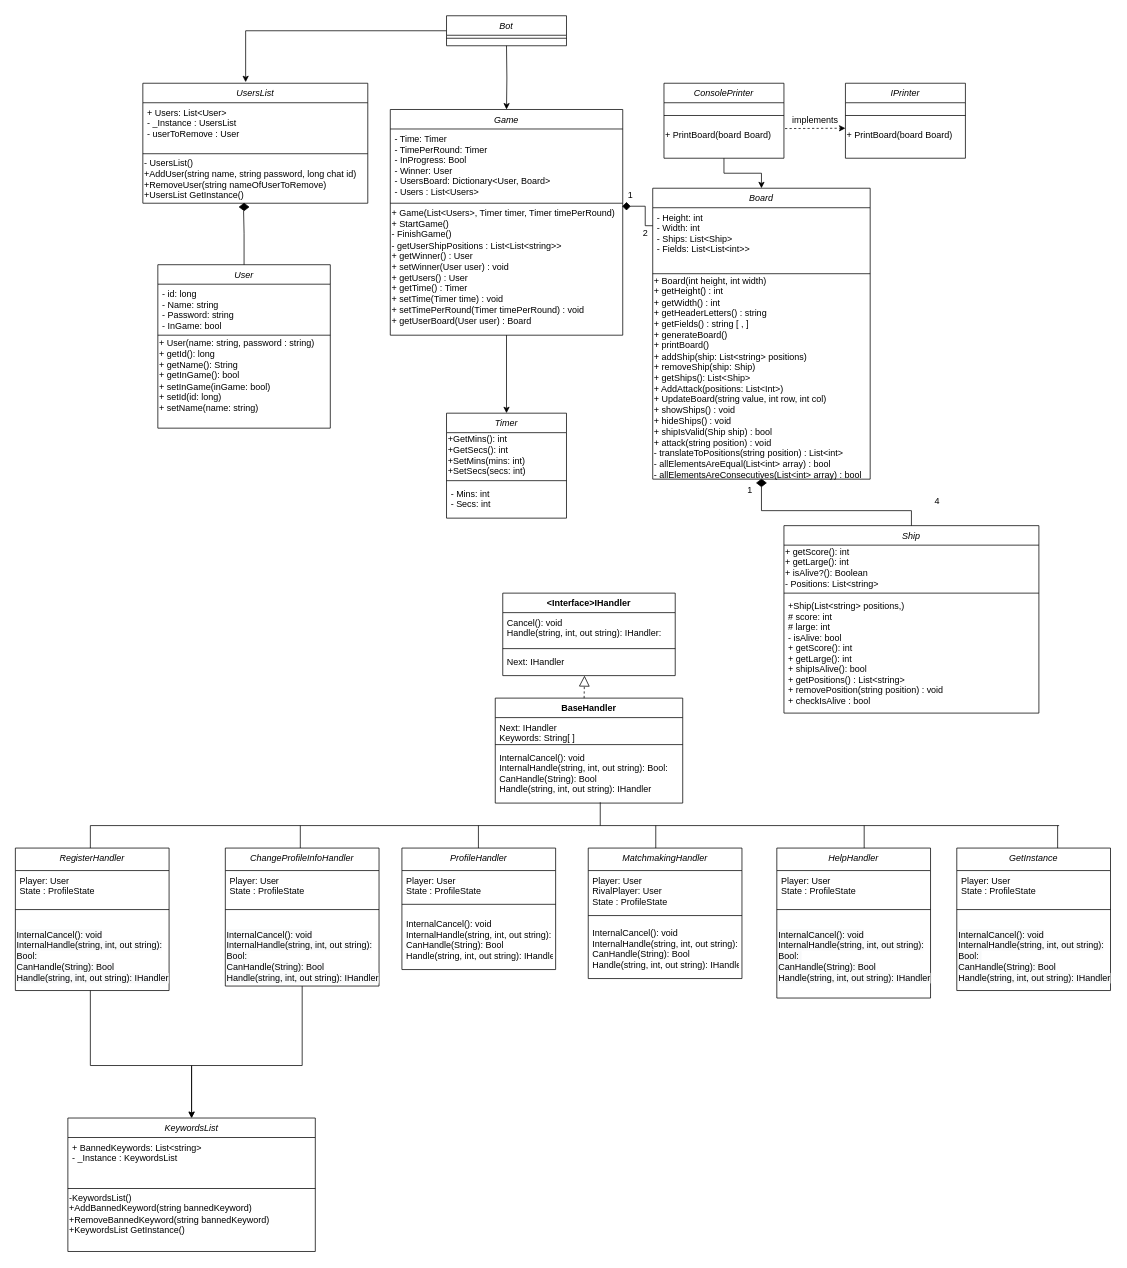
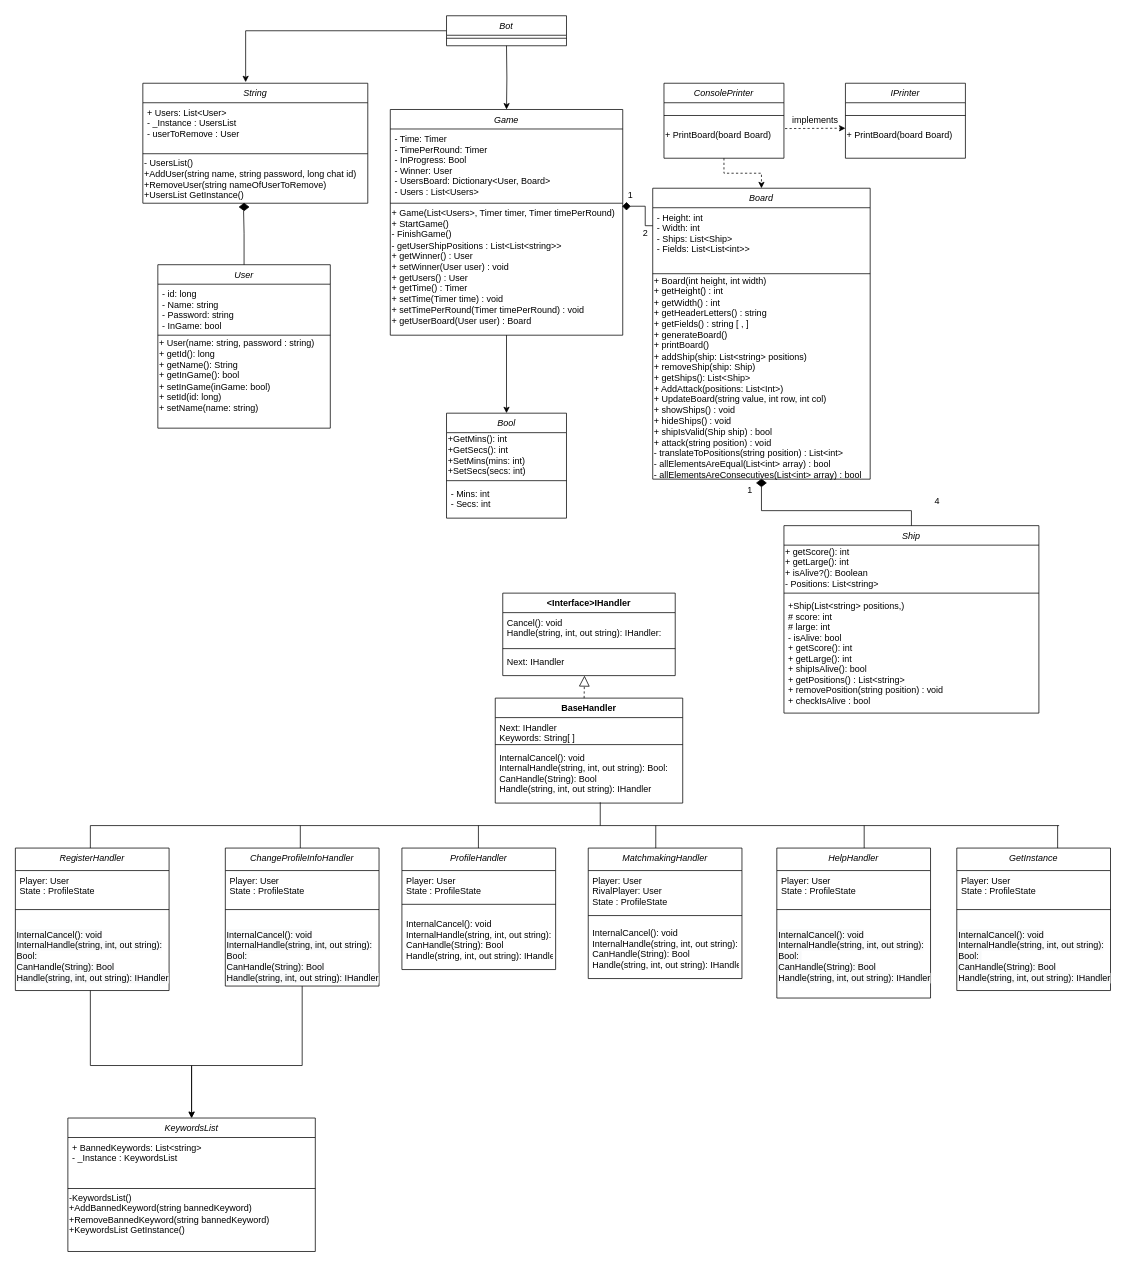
(255, 93) -> (255, 93)
(740, 173) -> (740, 173)
(506, 423) -> (506, 423)
